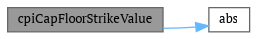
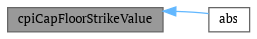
(179, 28) -> (192, 12)
